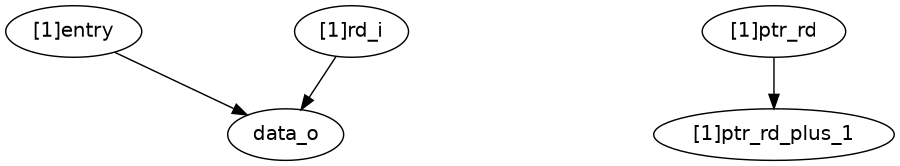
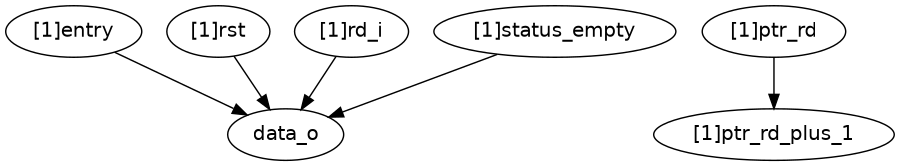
none -> (218, 32)
none -> (555, 32)
